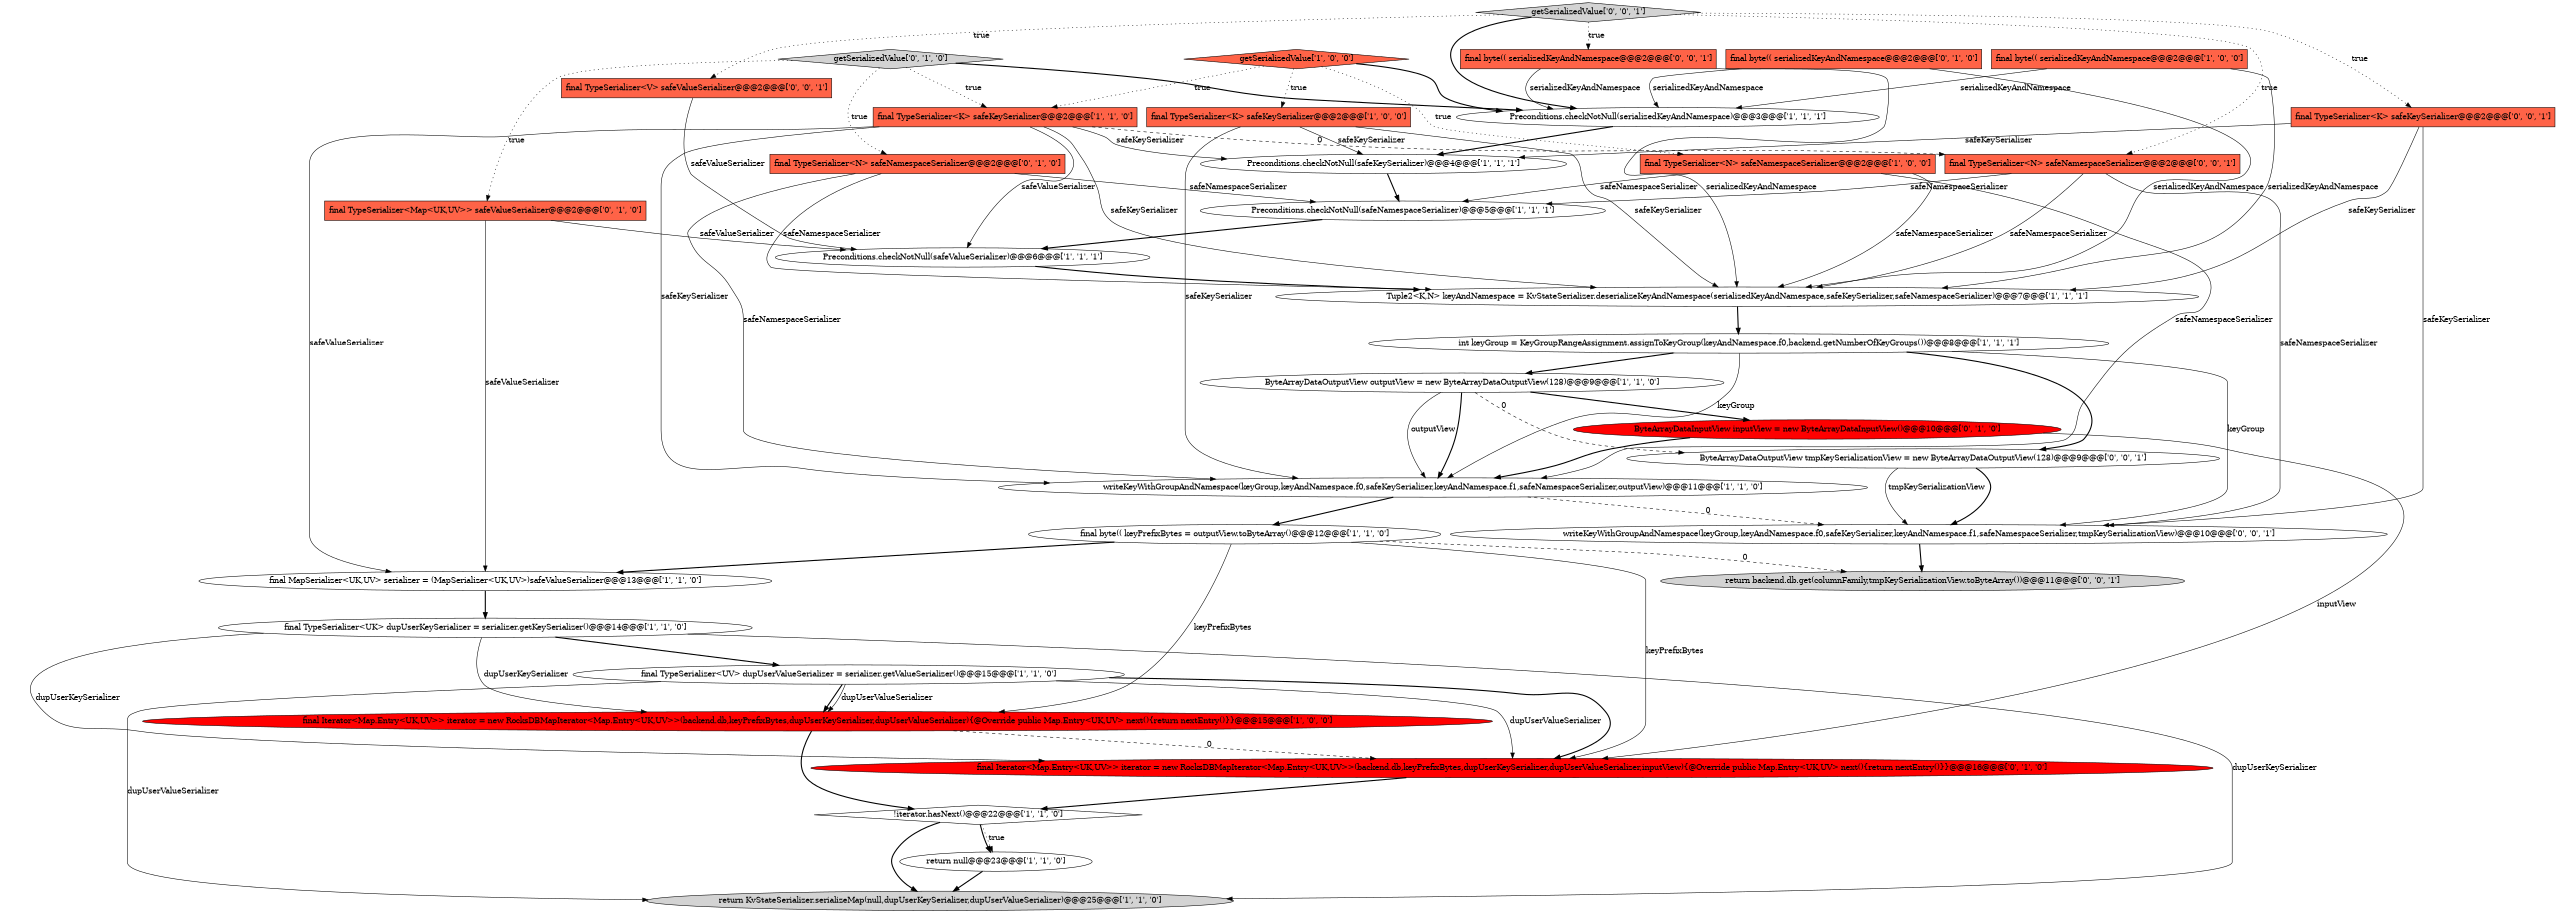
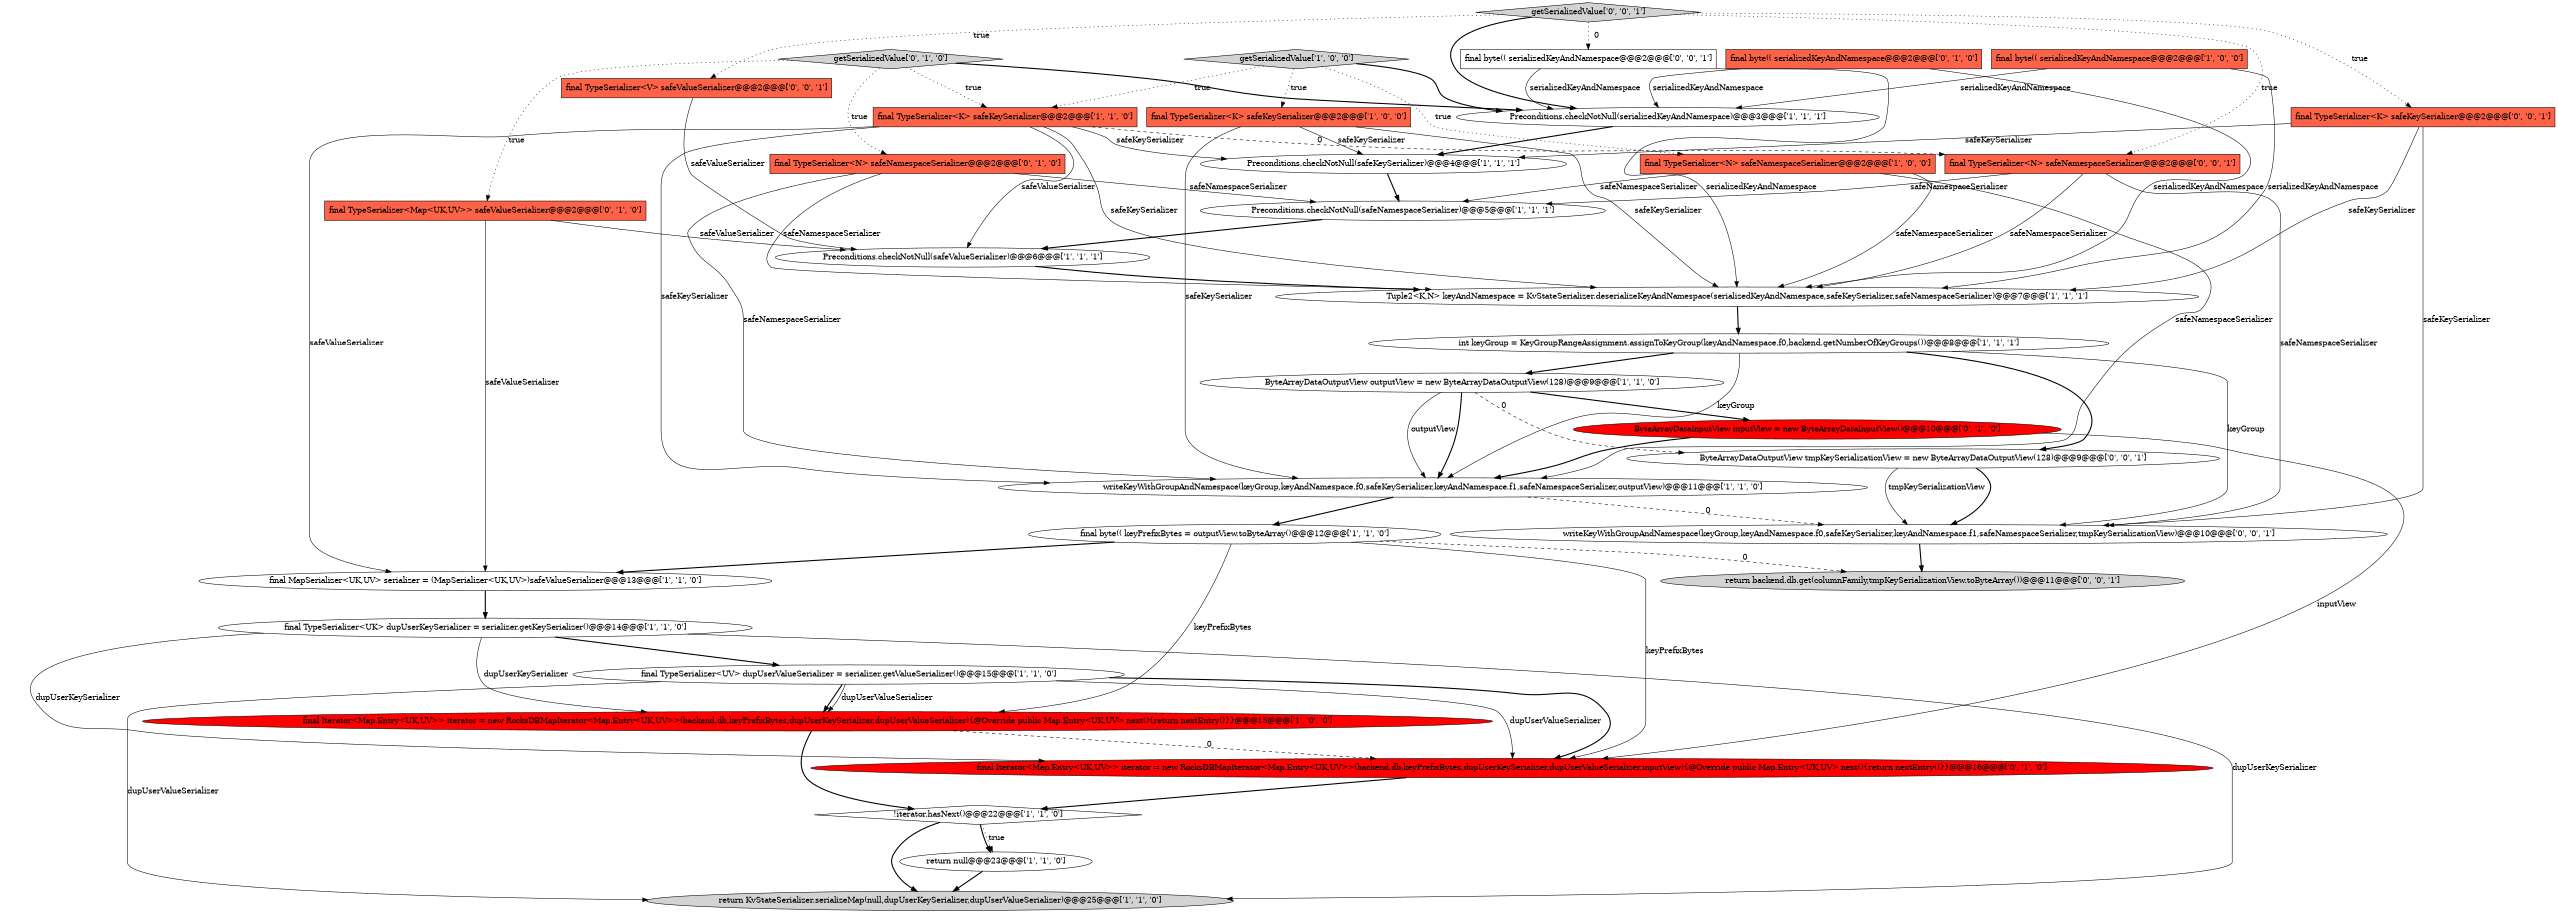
(1597, 36) -> (1597, 36)
(1296, 59) -> (1296, 59)
(1588, 59) -> (1588, 59)
